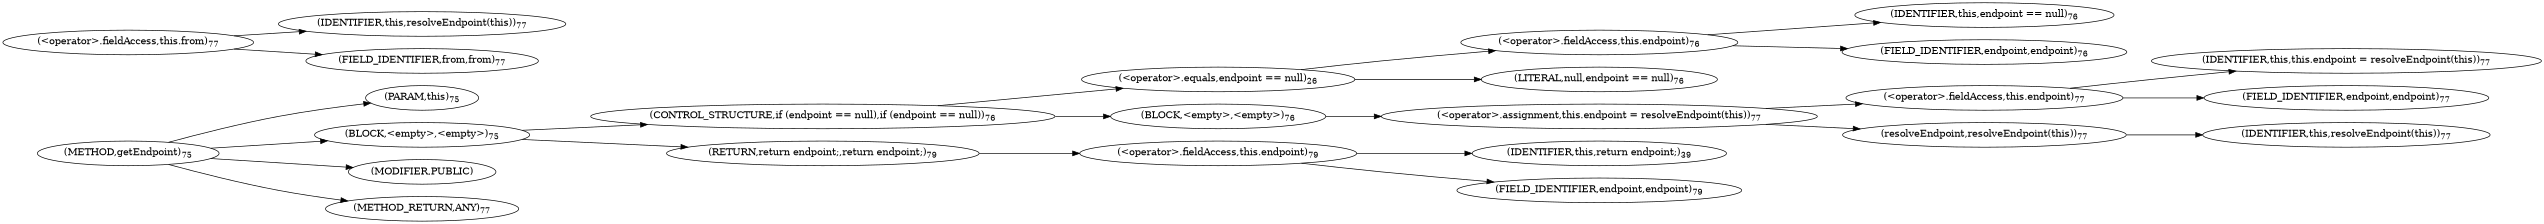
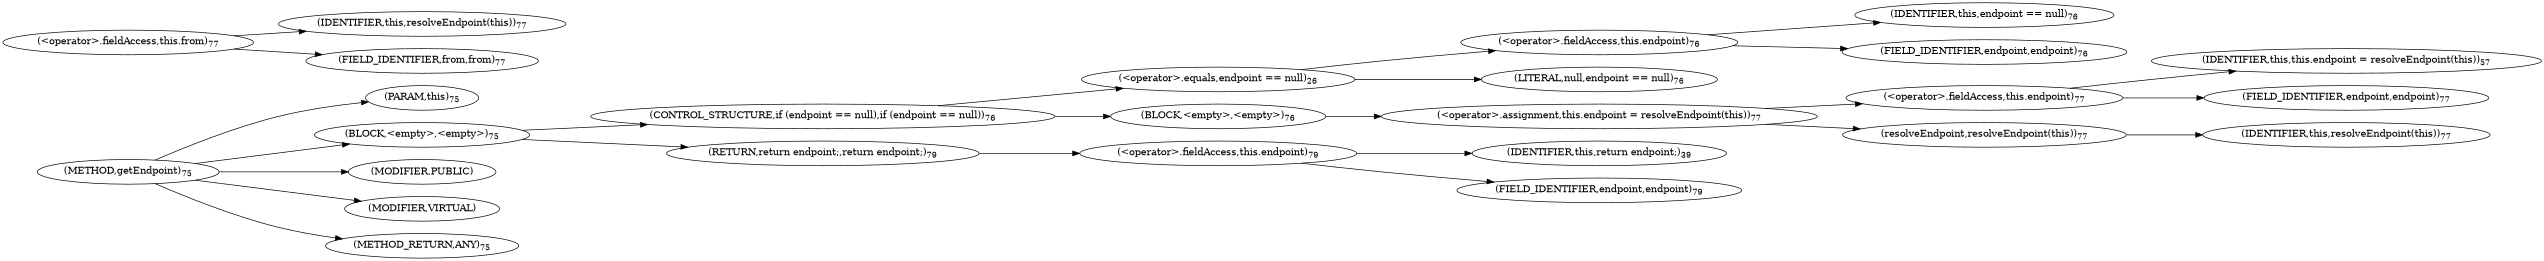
(2485, 60) -> (2485, 60)
(485, 208) -> (485, 245)
none -> (422, 209)
